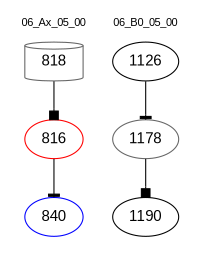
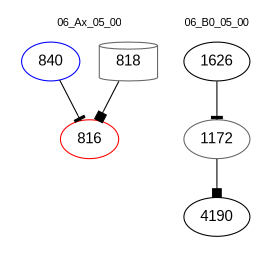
(146, 62) -> (217, 62)
(146, 139) -> (217, 139)
(54, 175) -> (69, 98)
(146, 217) -> (217, 217)
